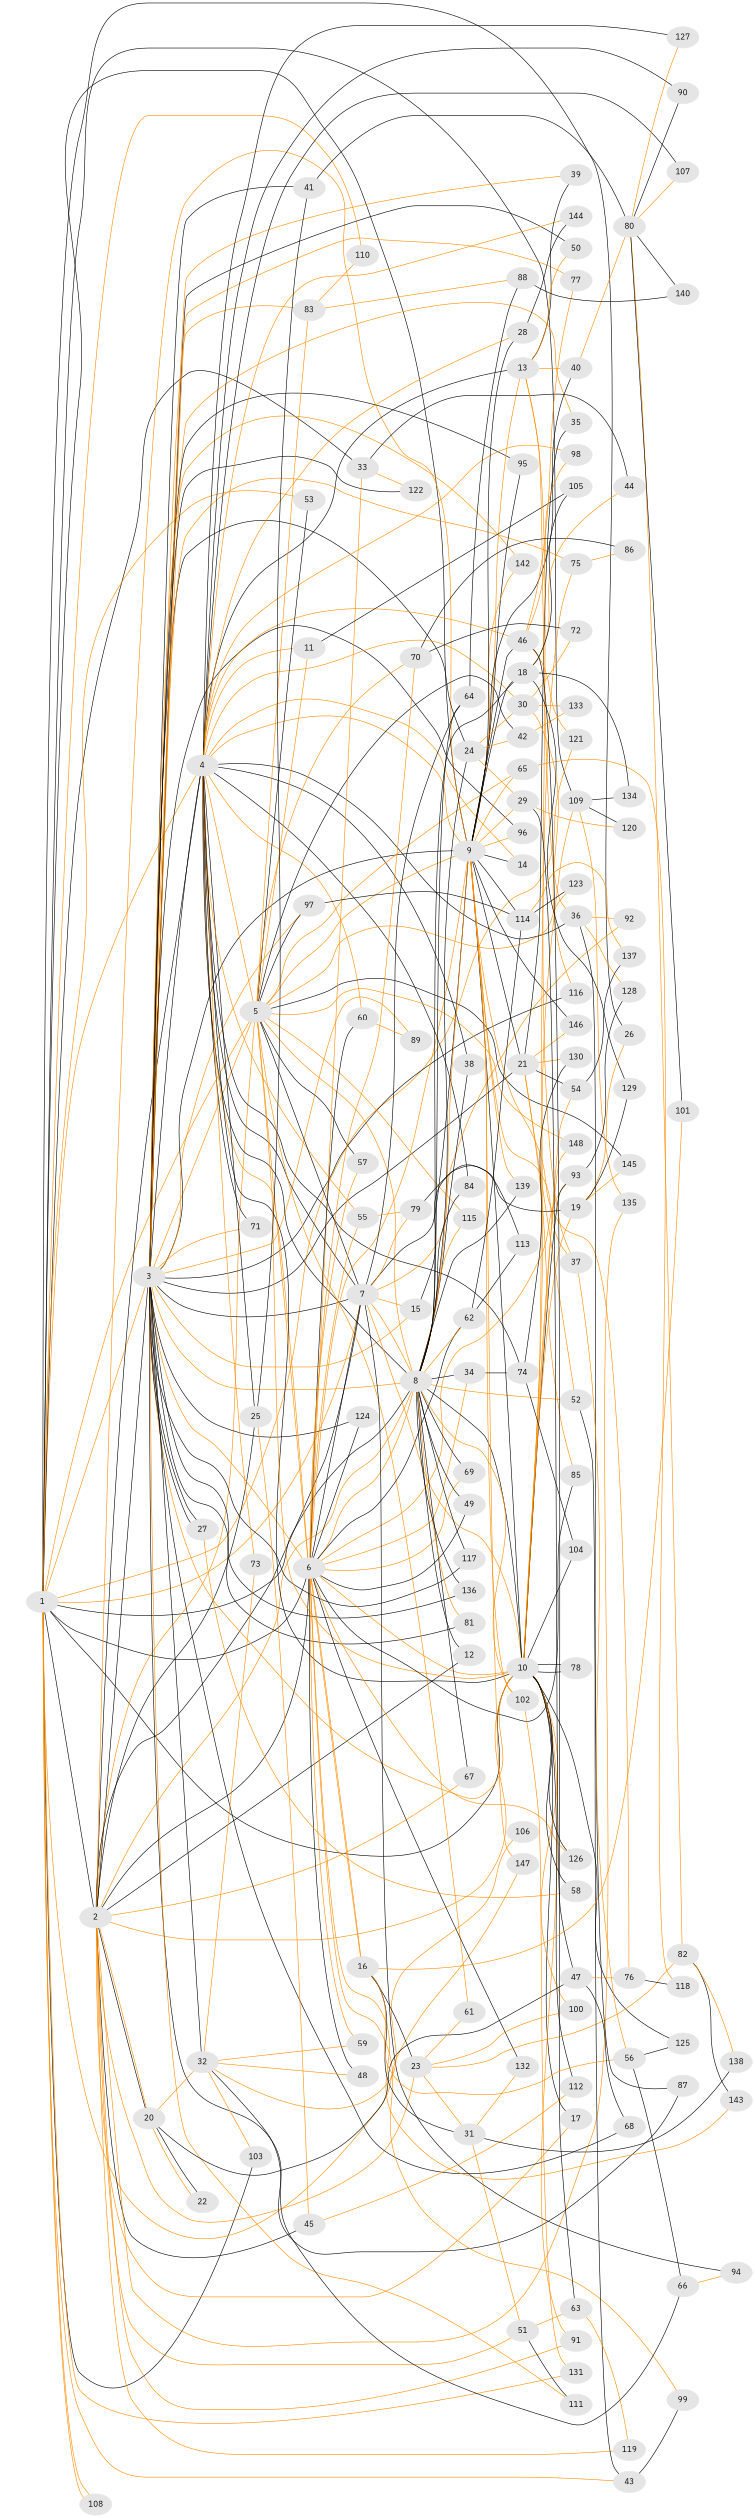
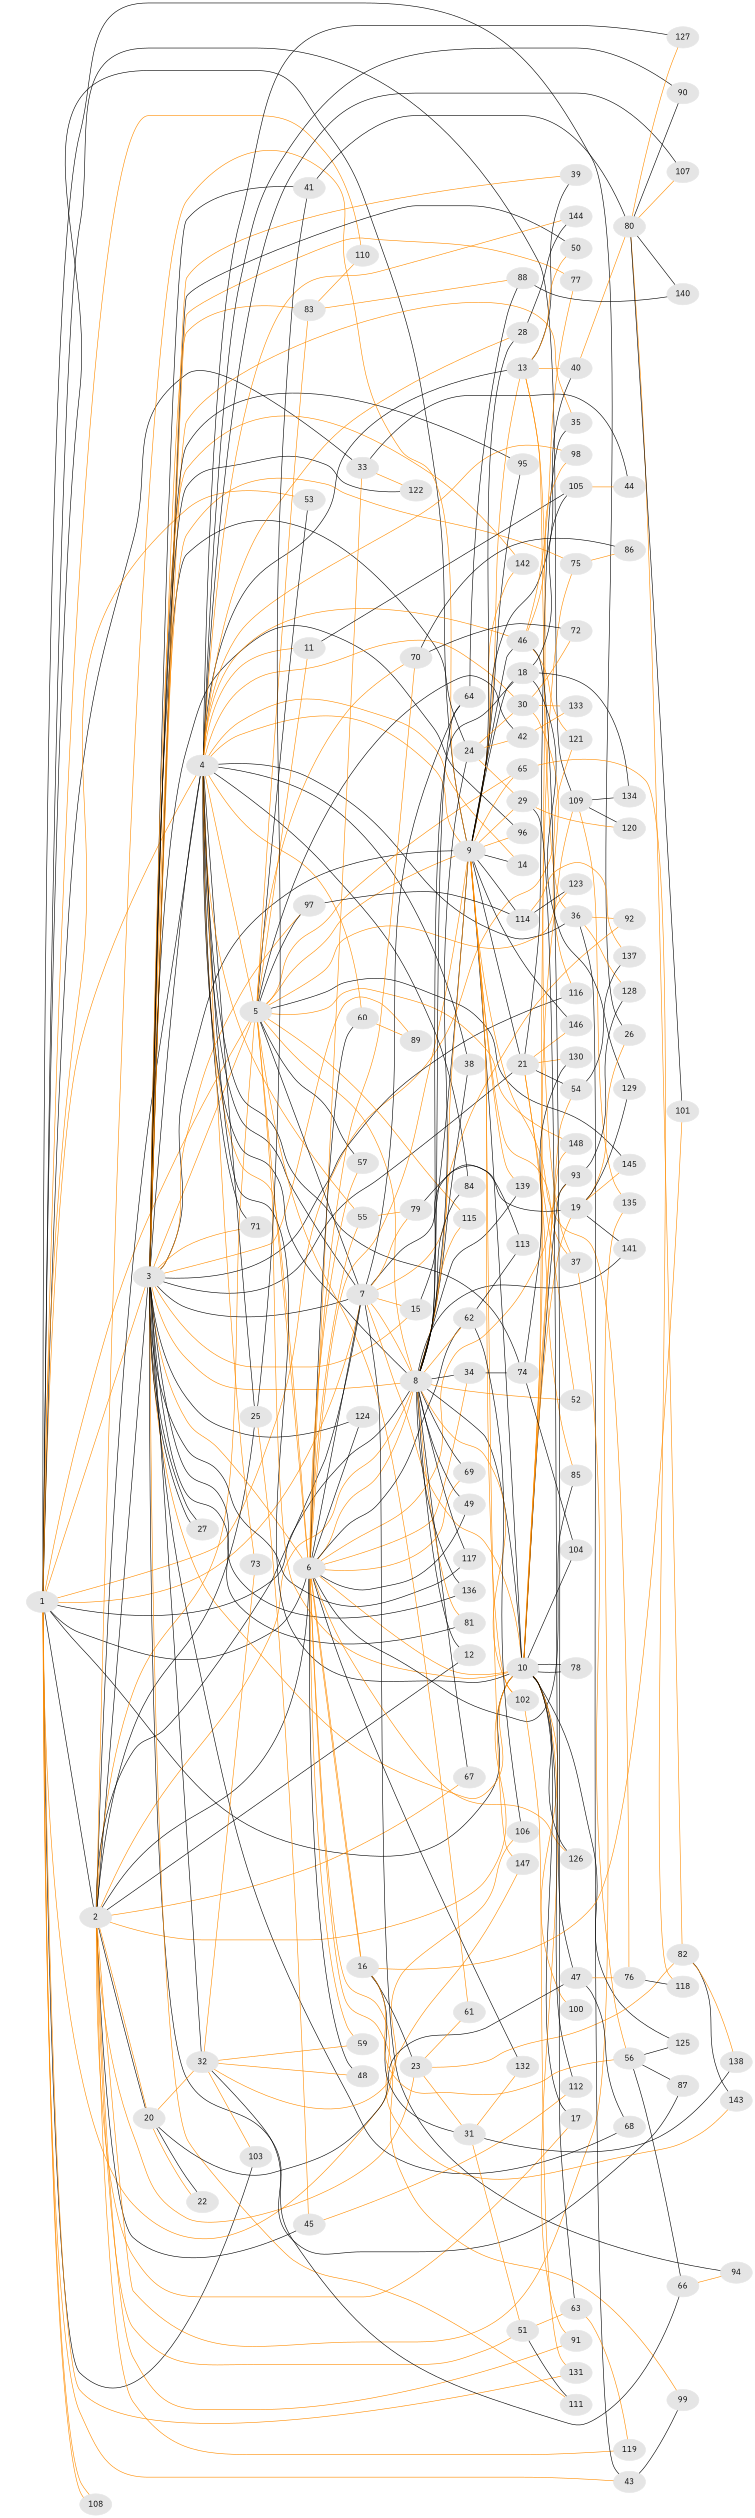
(560, 549) -> (603, 487)
(501, 1101) -> (502, 1586)
none -> (630, 1249)
(576, 1891) -> none
(600, 1934) -> (656, 2072)
(496, 2039) -> none
